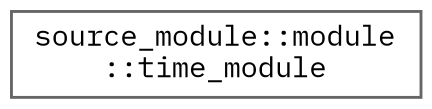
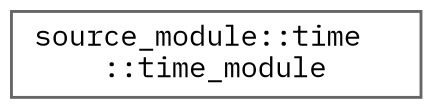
(216, 54) -> (216, 54)
